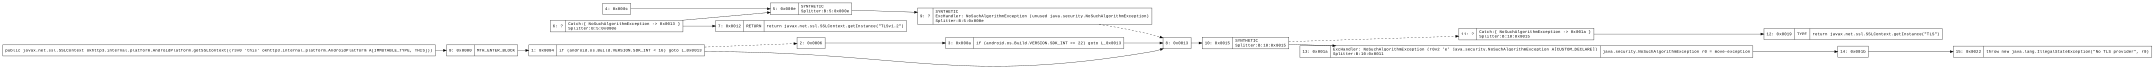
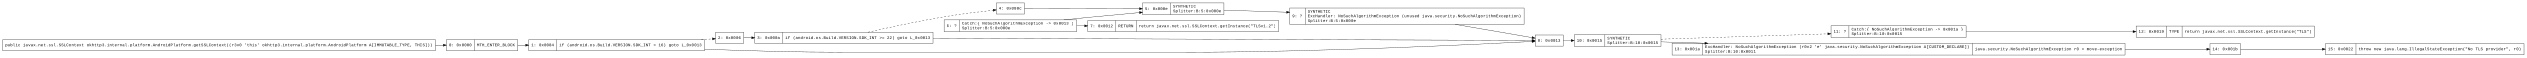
none -> (930, 19)
(1130, 30) -> (1494, 31)
